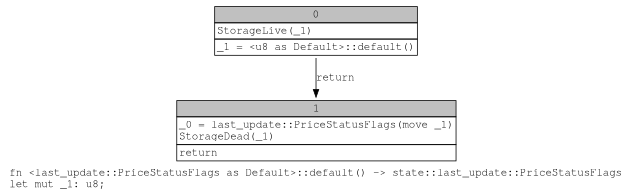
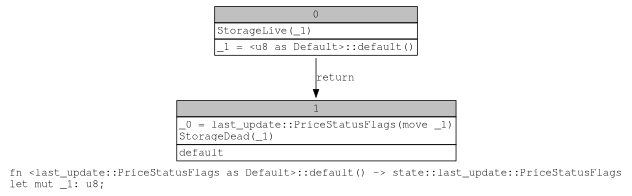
(198, 152) -> (202, 152)
